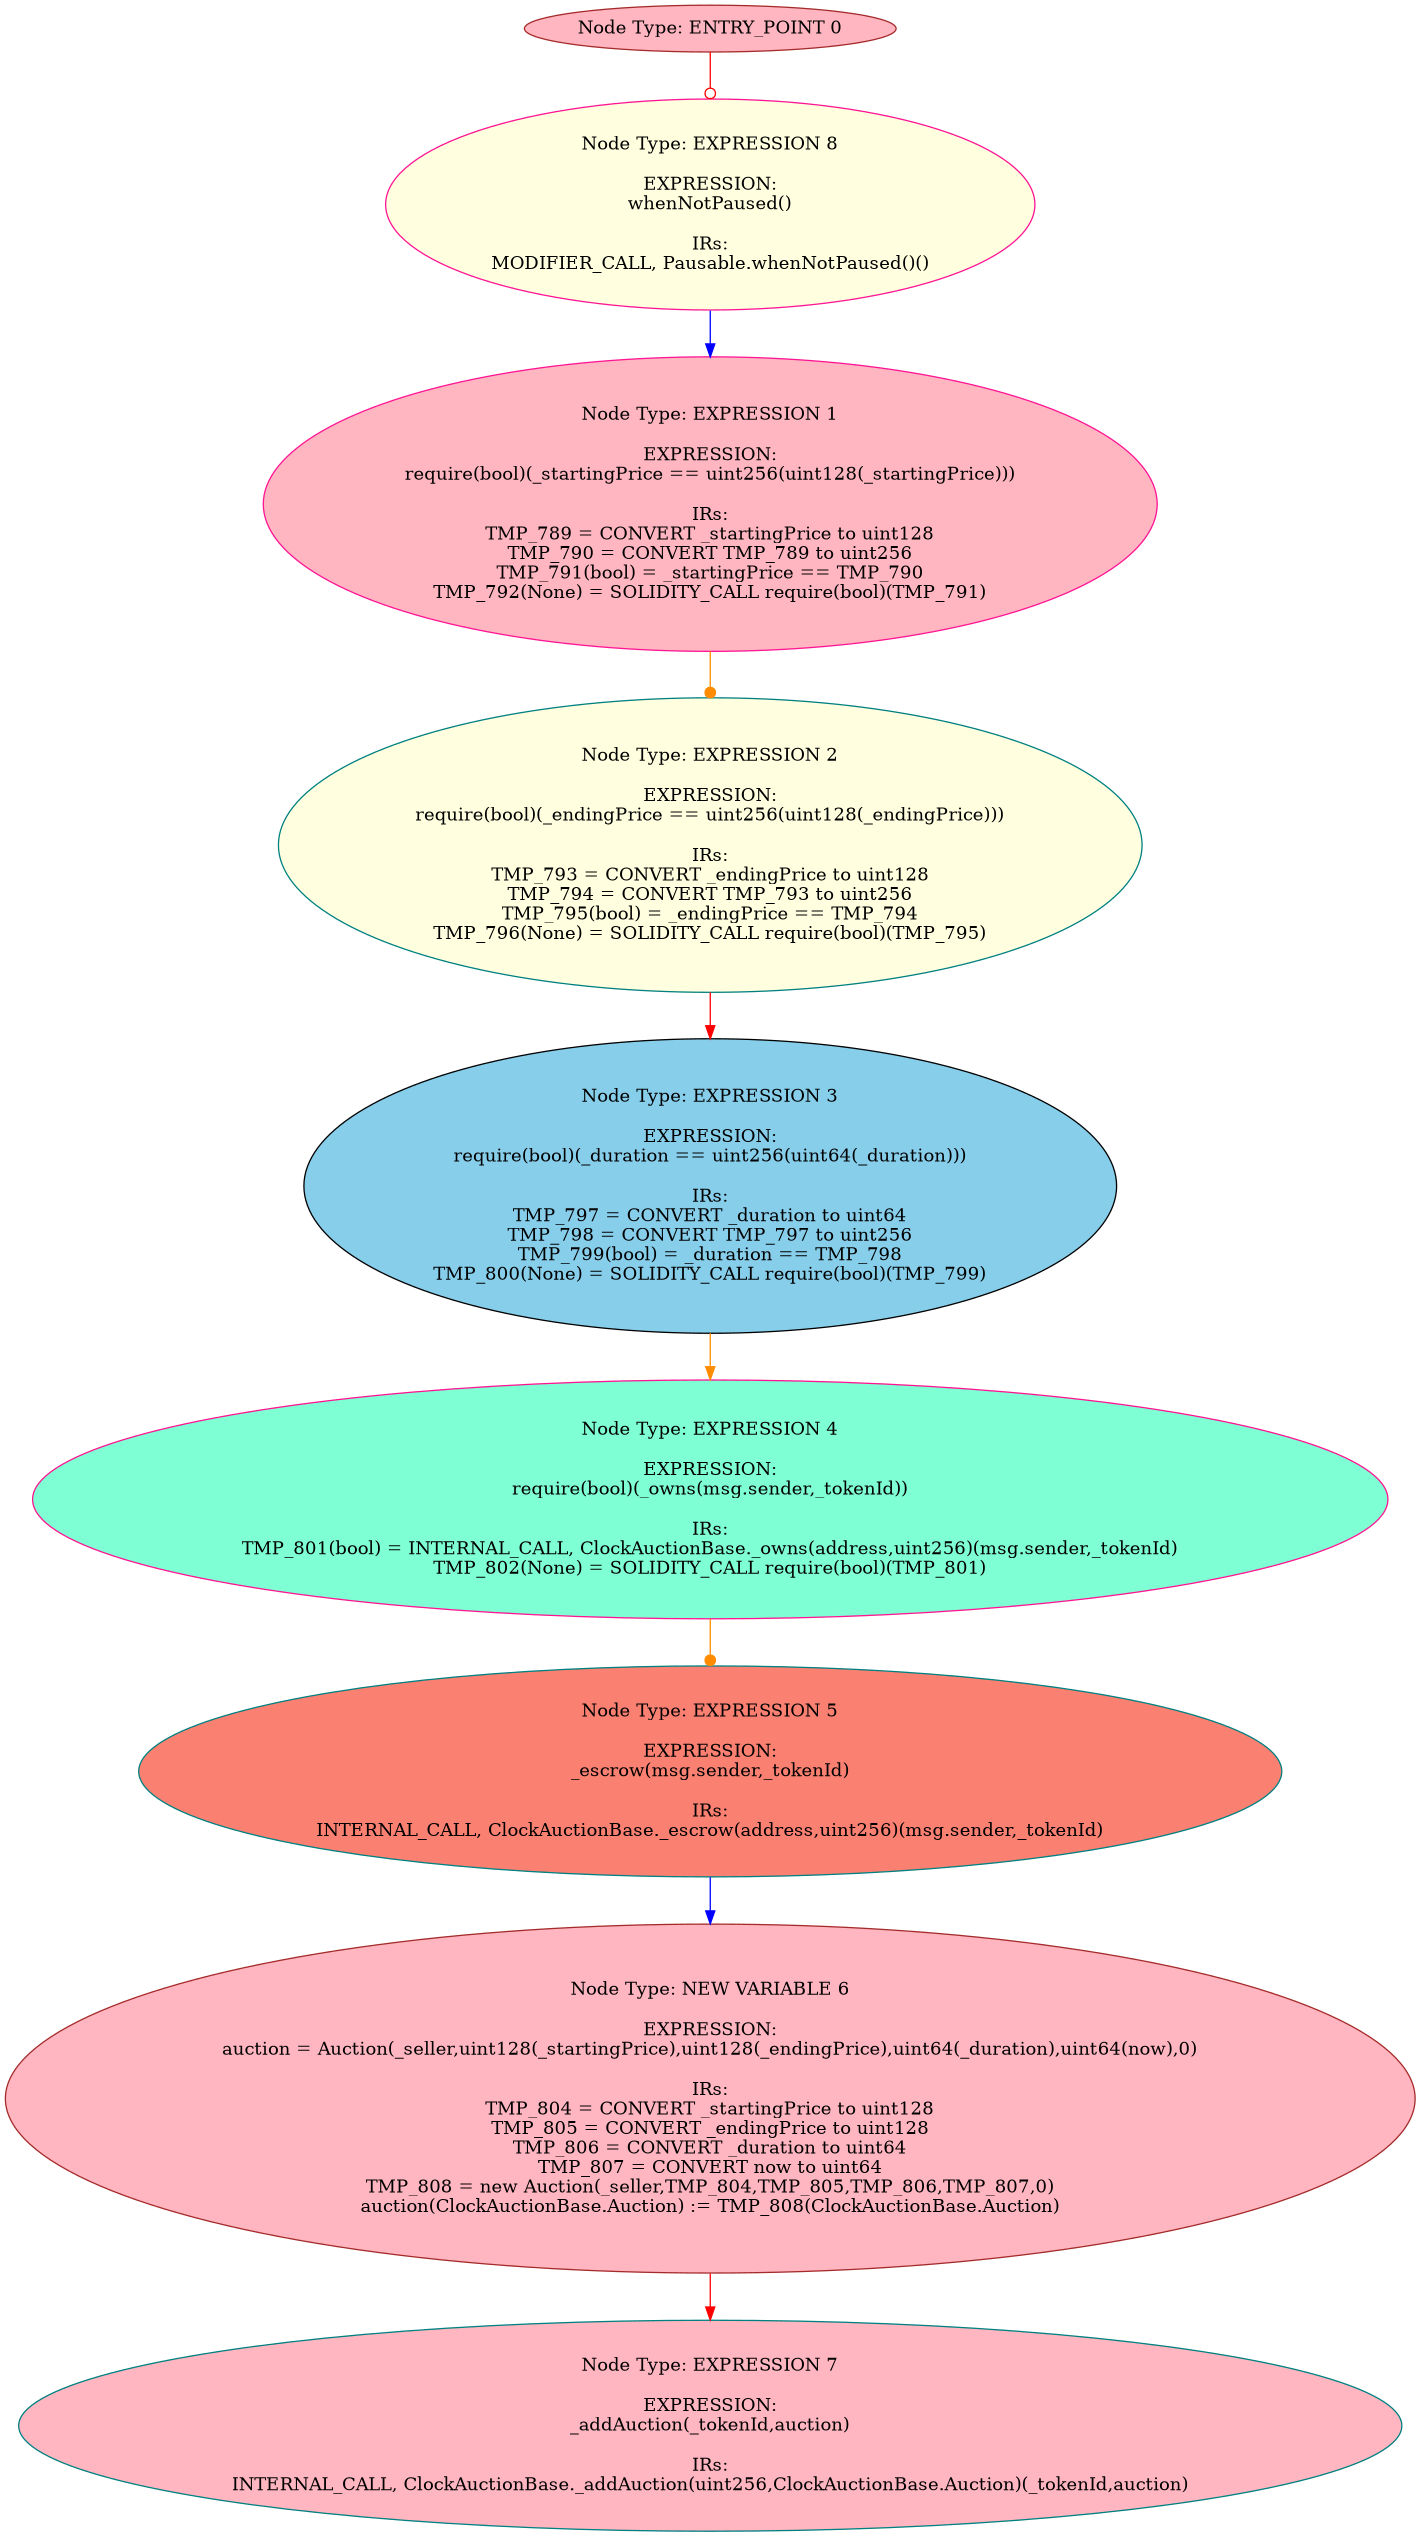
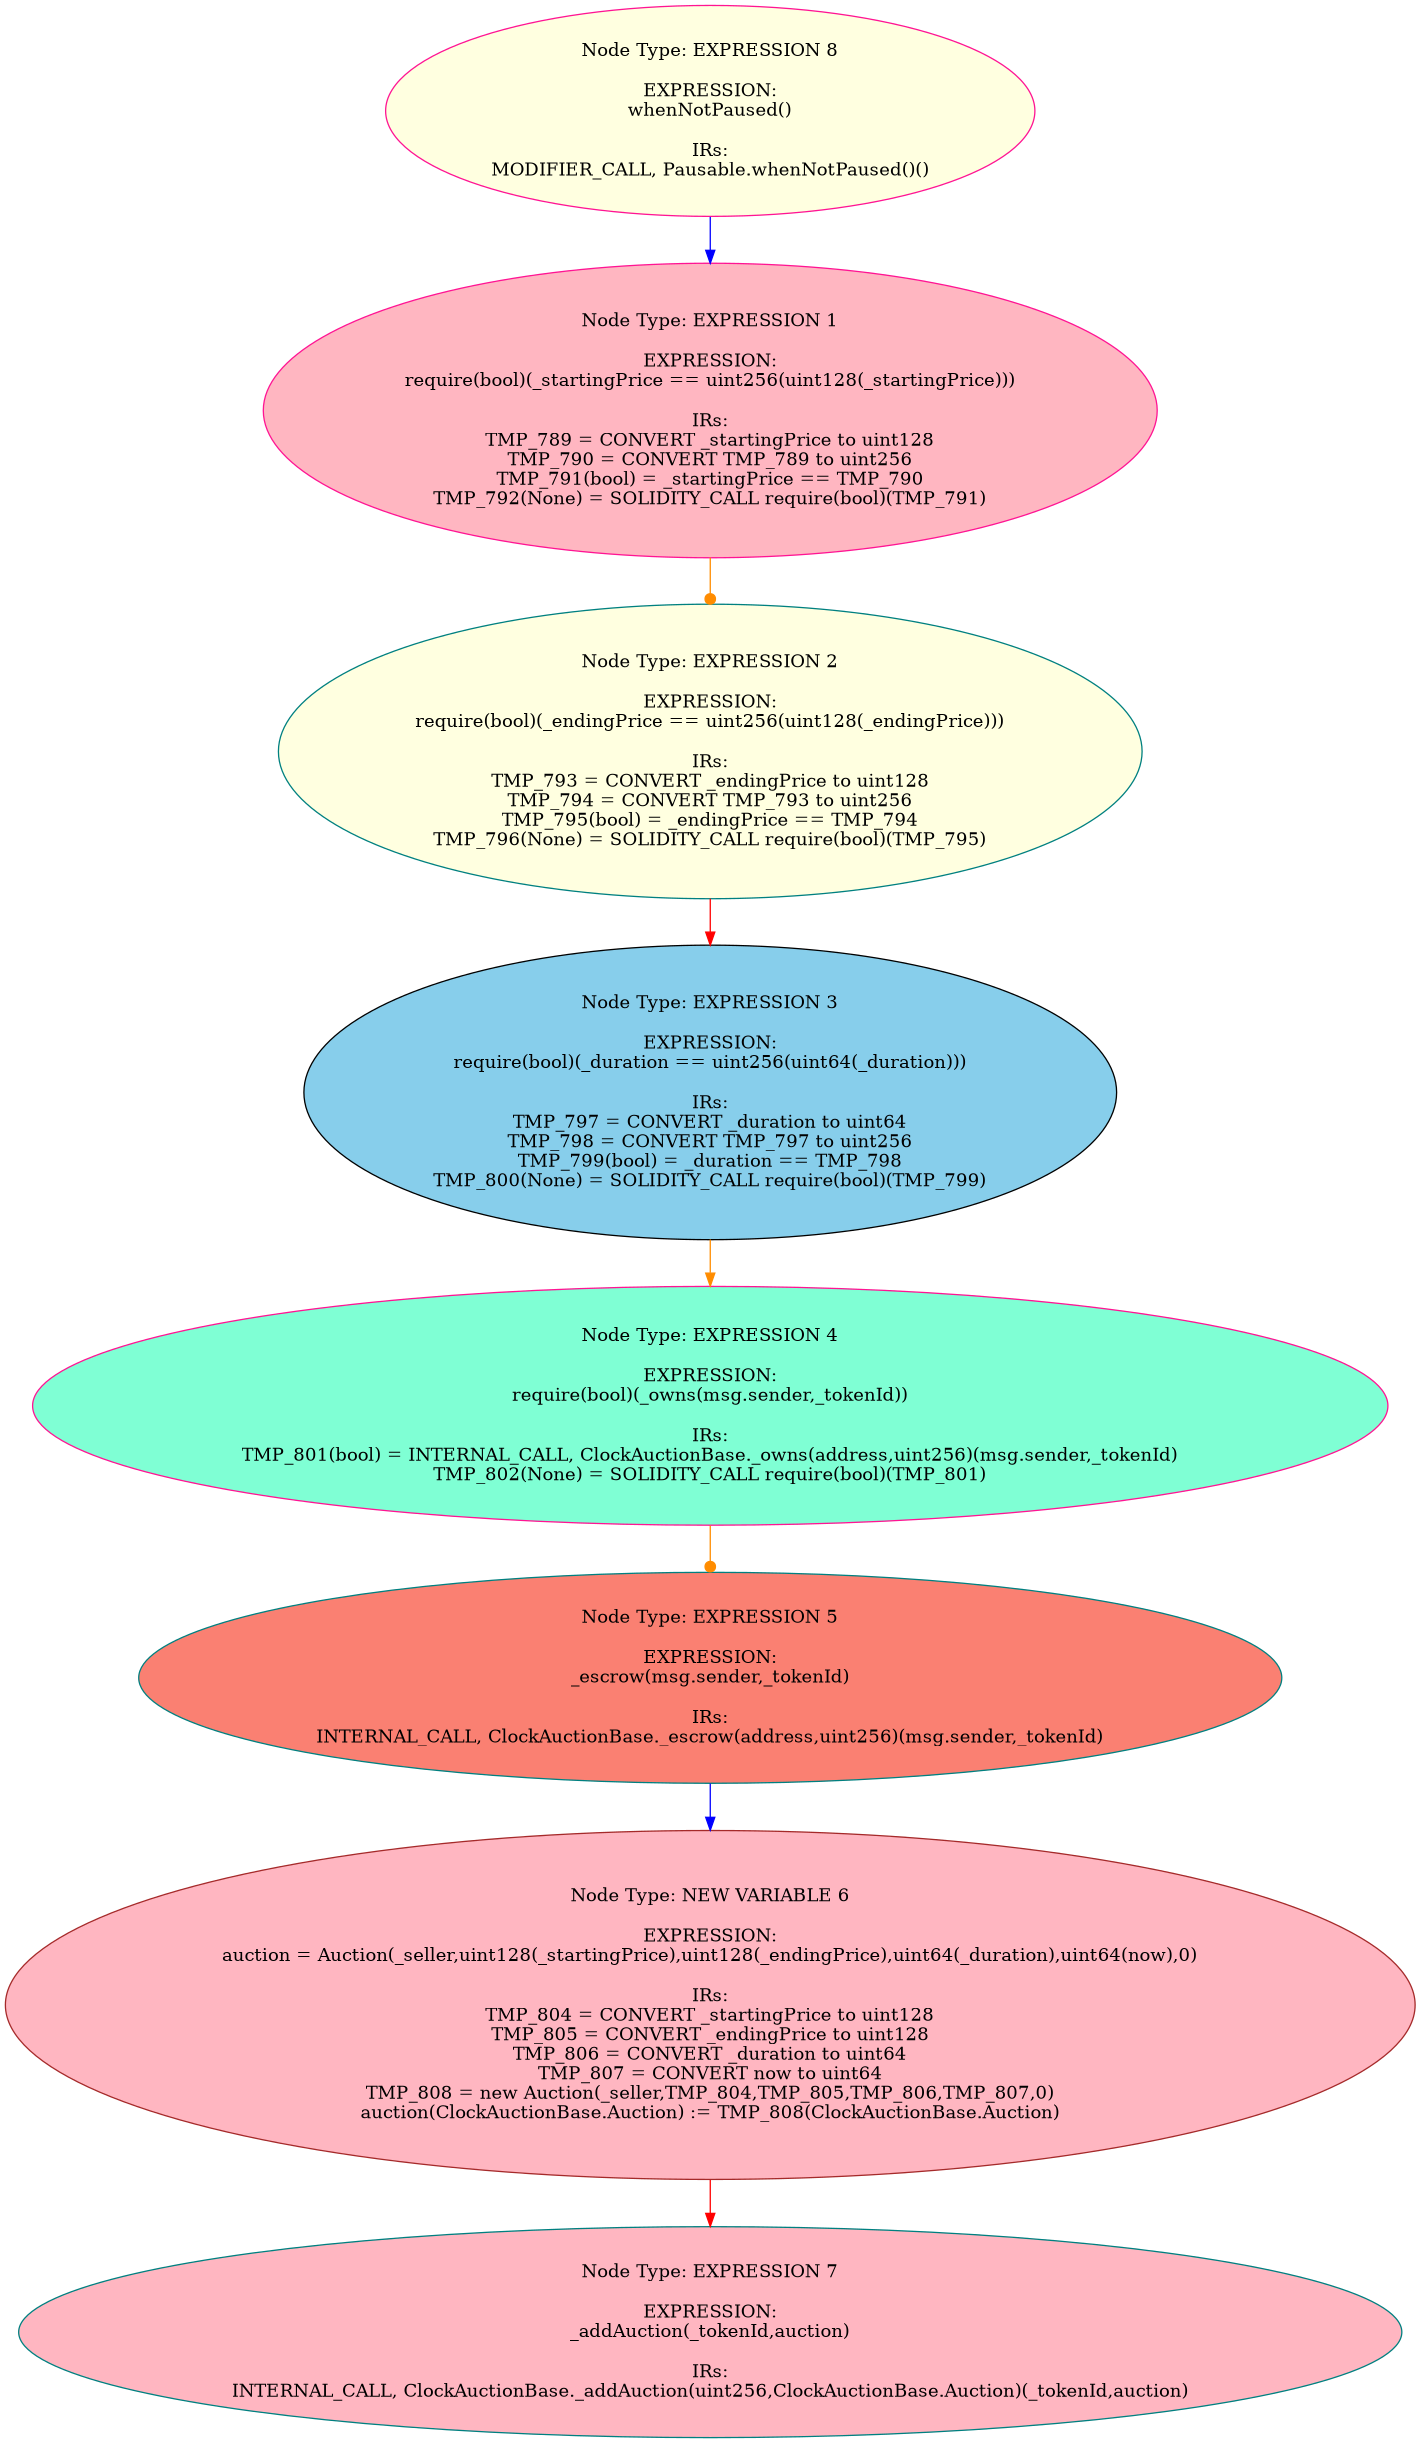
(710, 29) -> none
